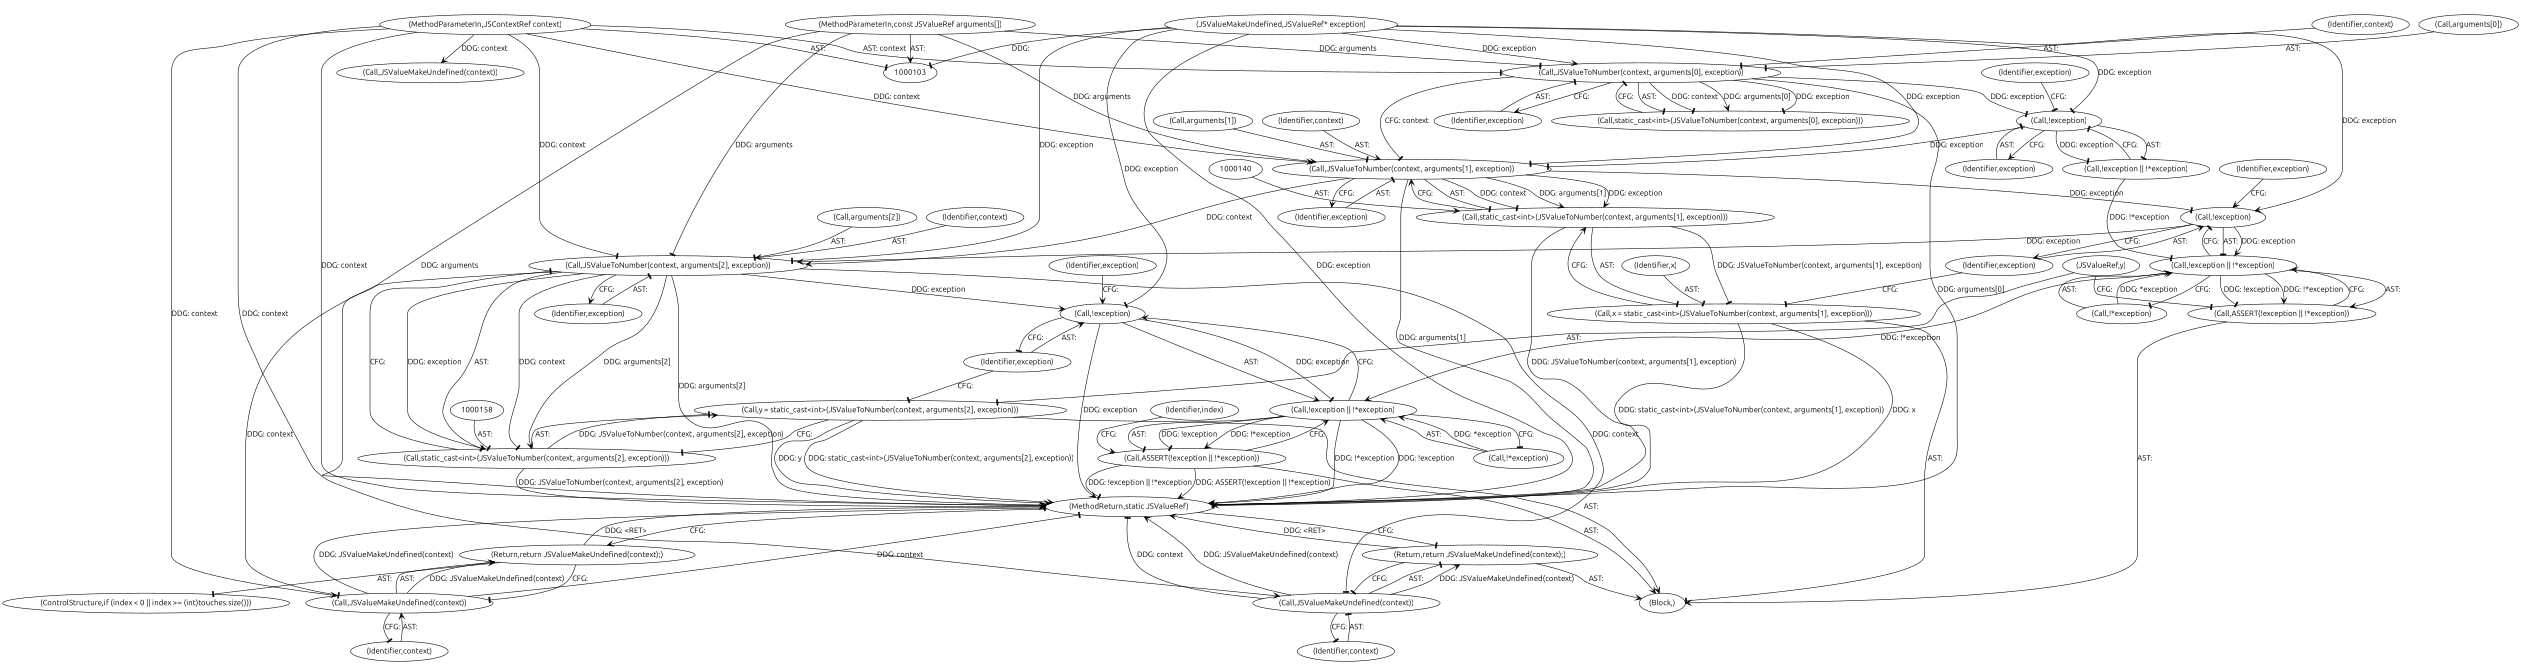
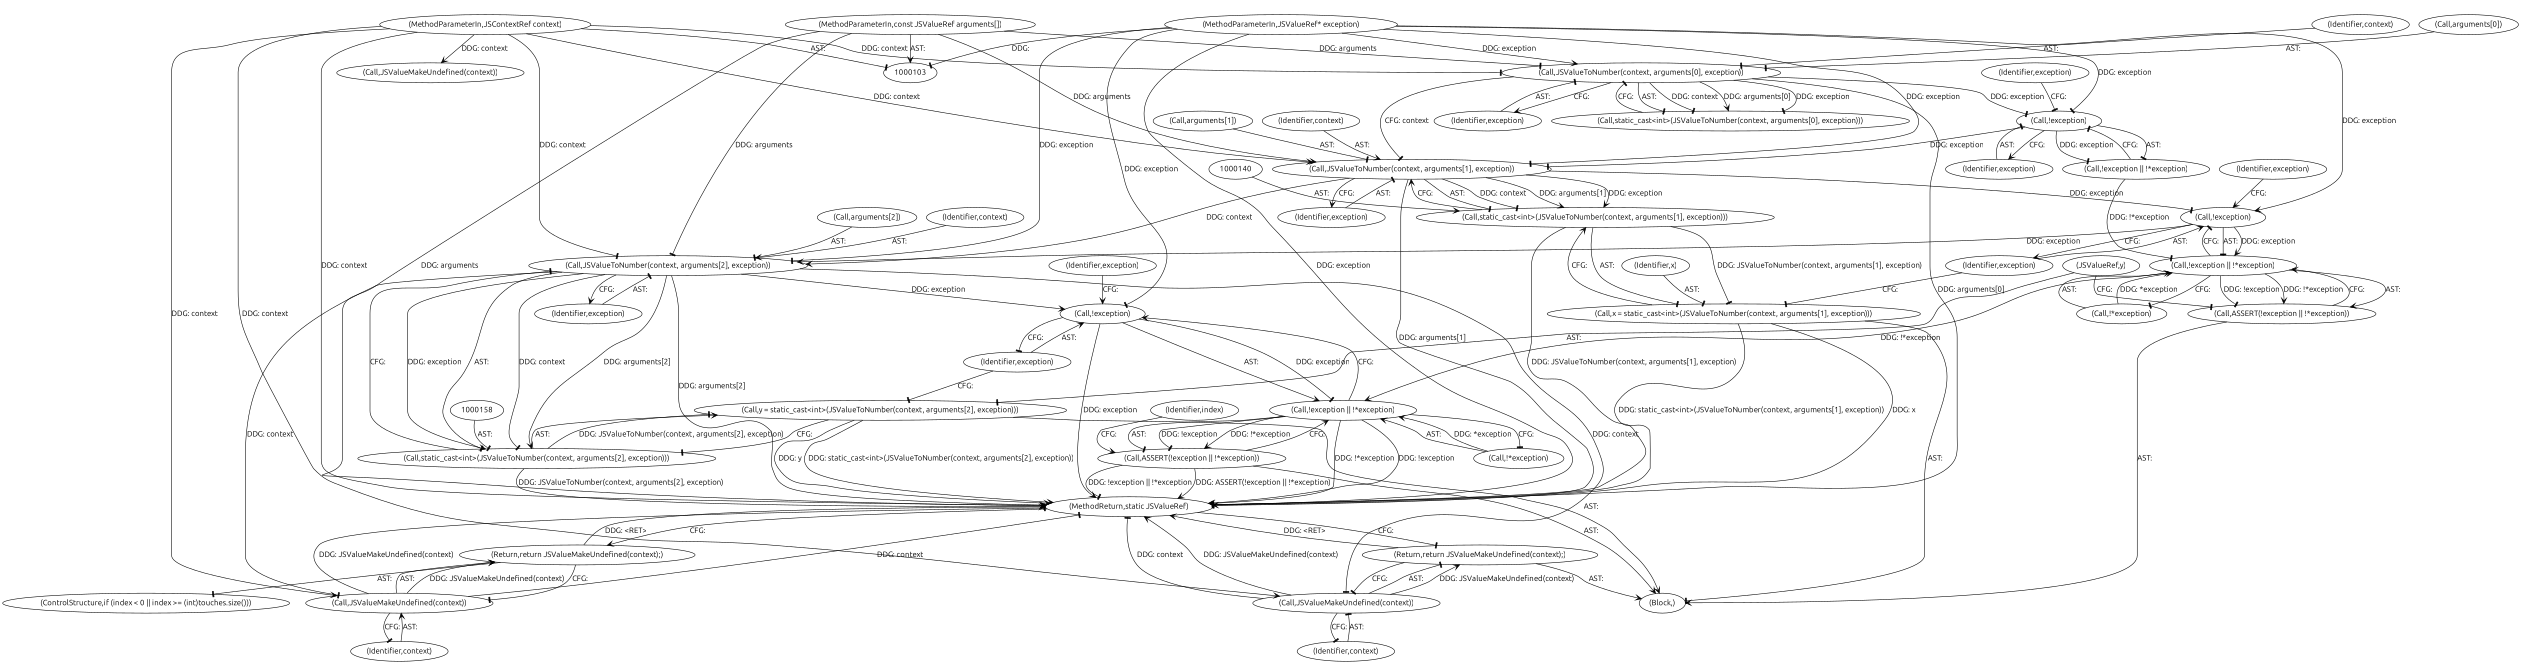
(1281, 25) -> (1281, 25)
(885, 49) -> (885, 49)
